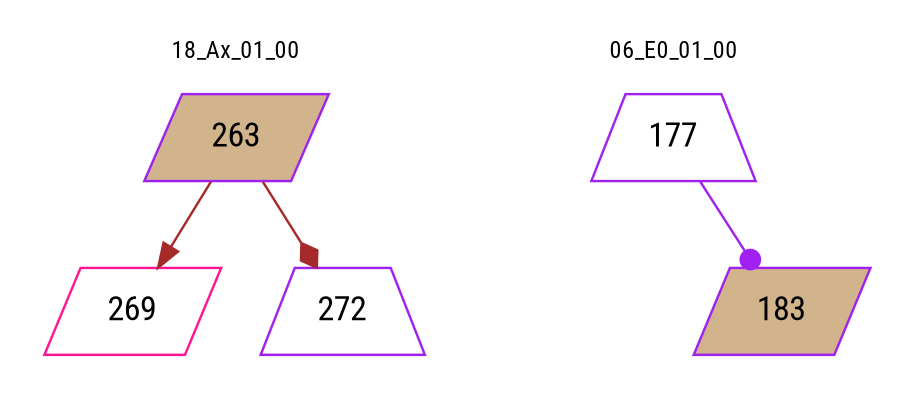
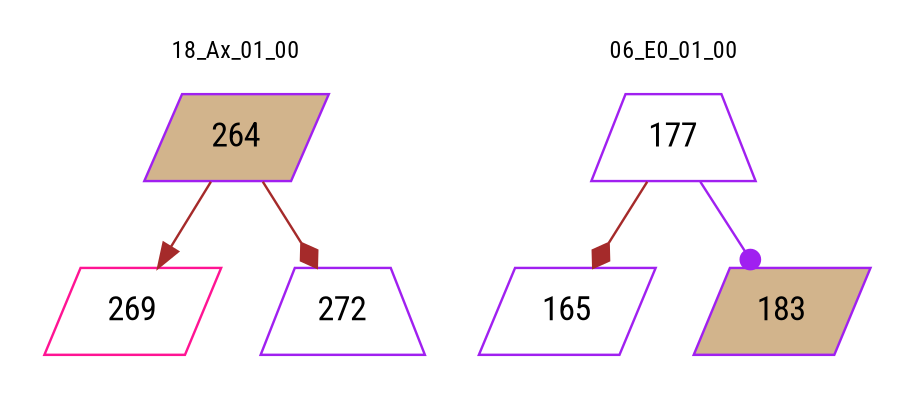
(237, 138) -> (237, 138)
none -> (567, 311)
